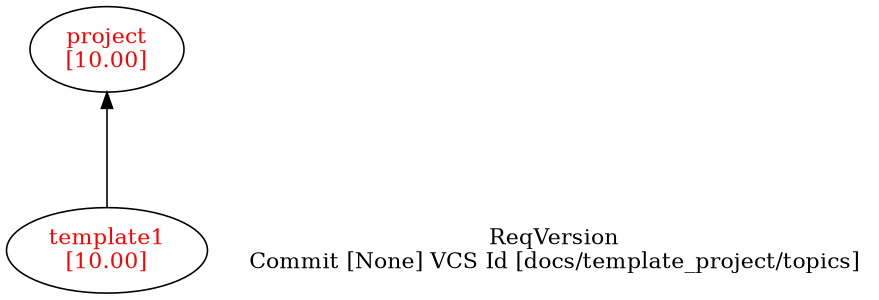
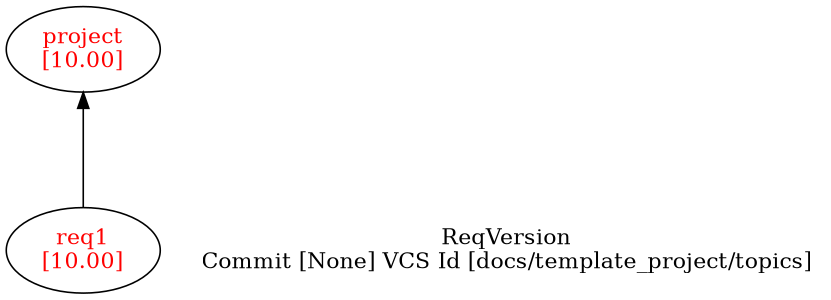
(107, 250) -> (83, 250)
